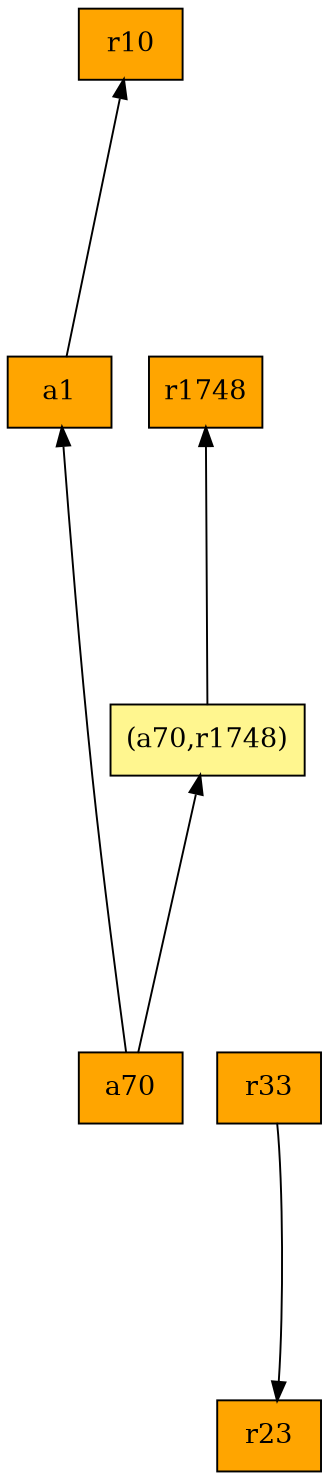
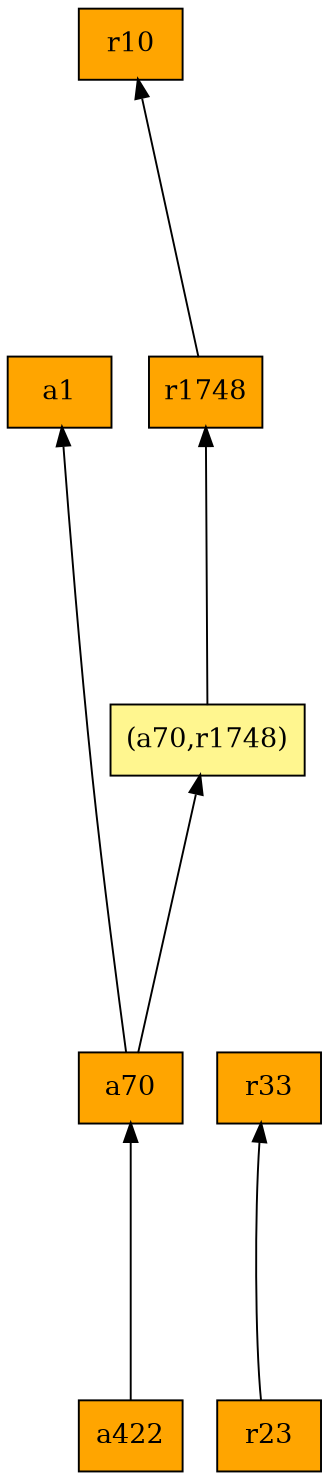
(93, 228) -> (170, 228)
(282, 1252) -> (256, 1272)
none -> (131, 1436)
